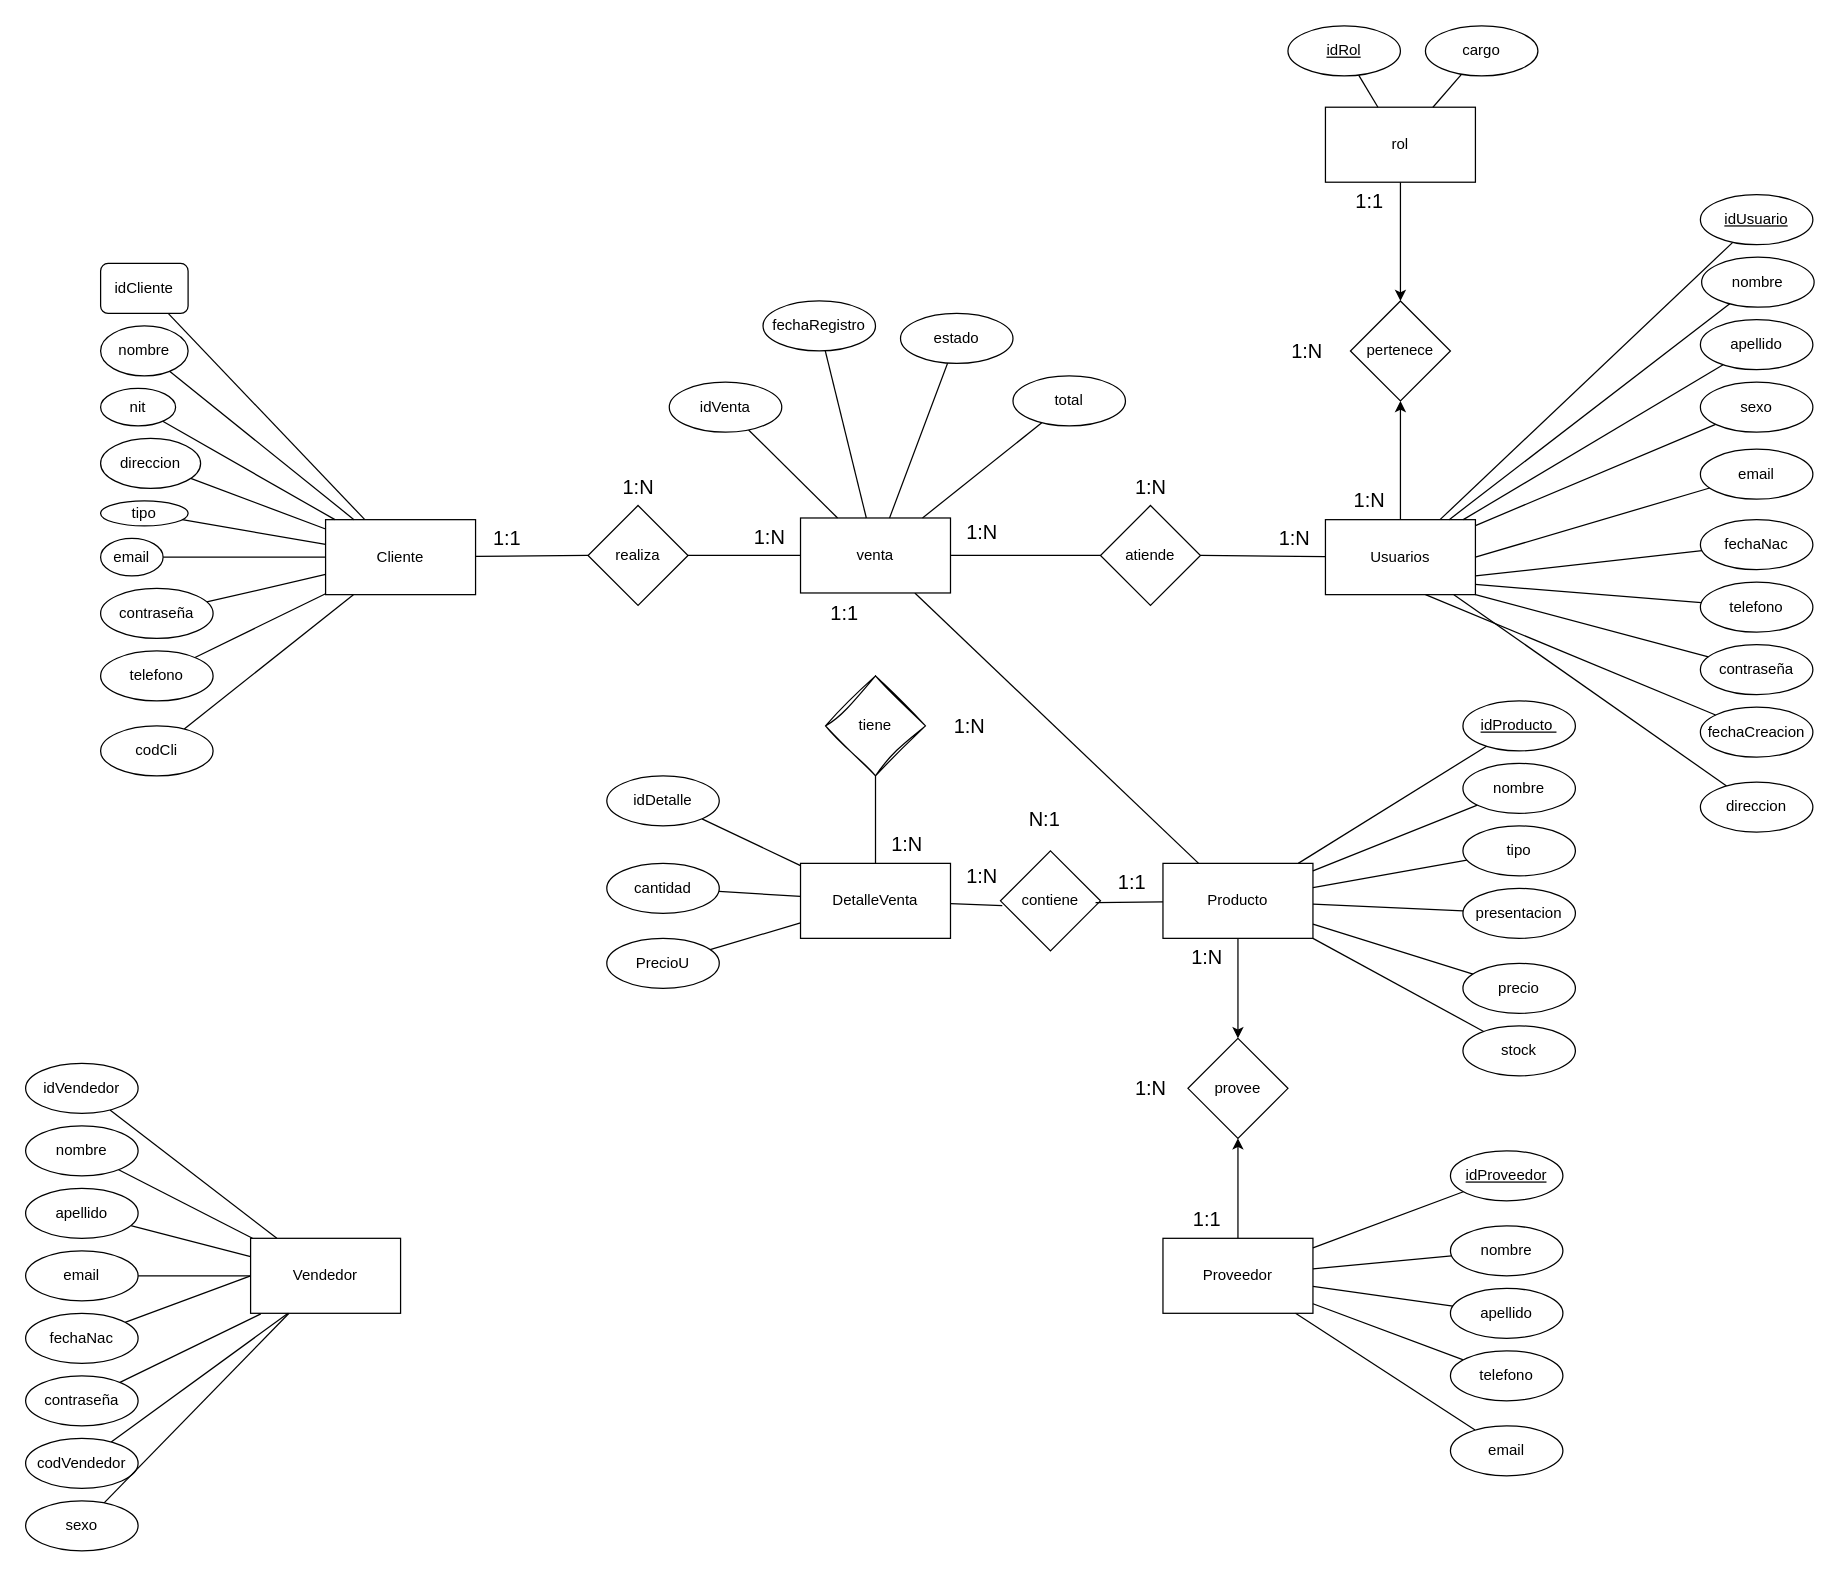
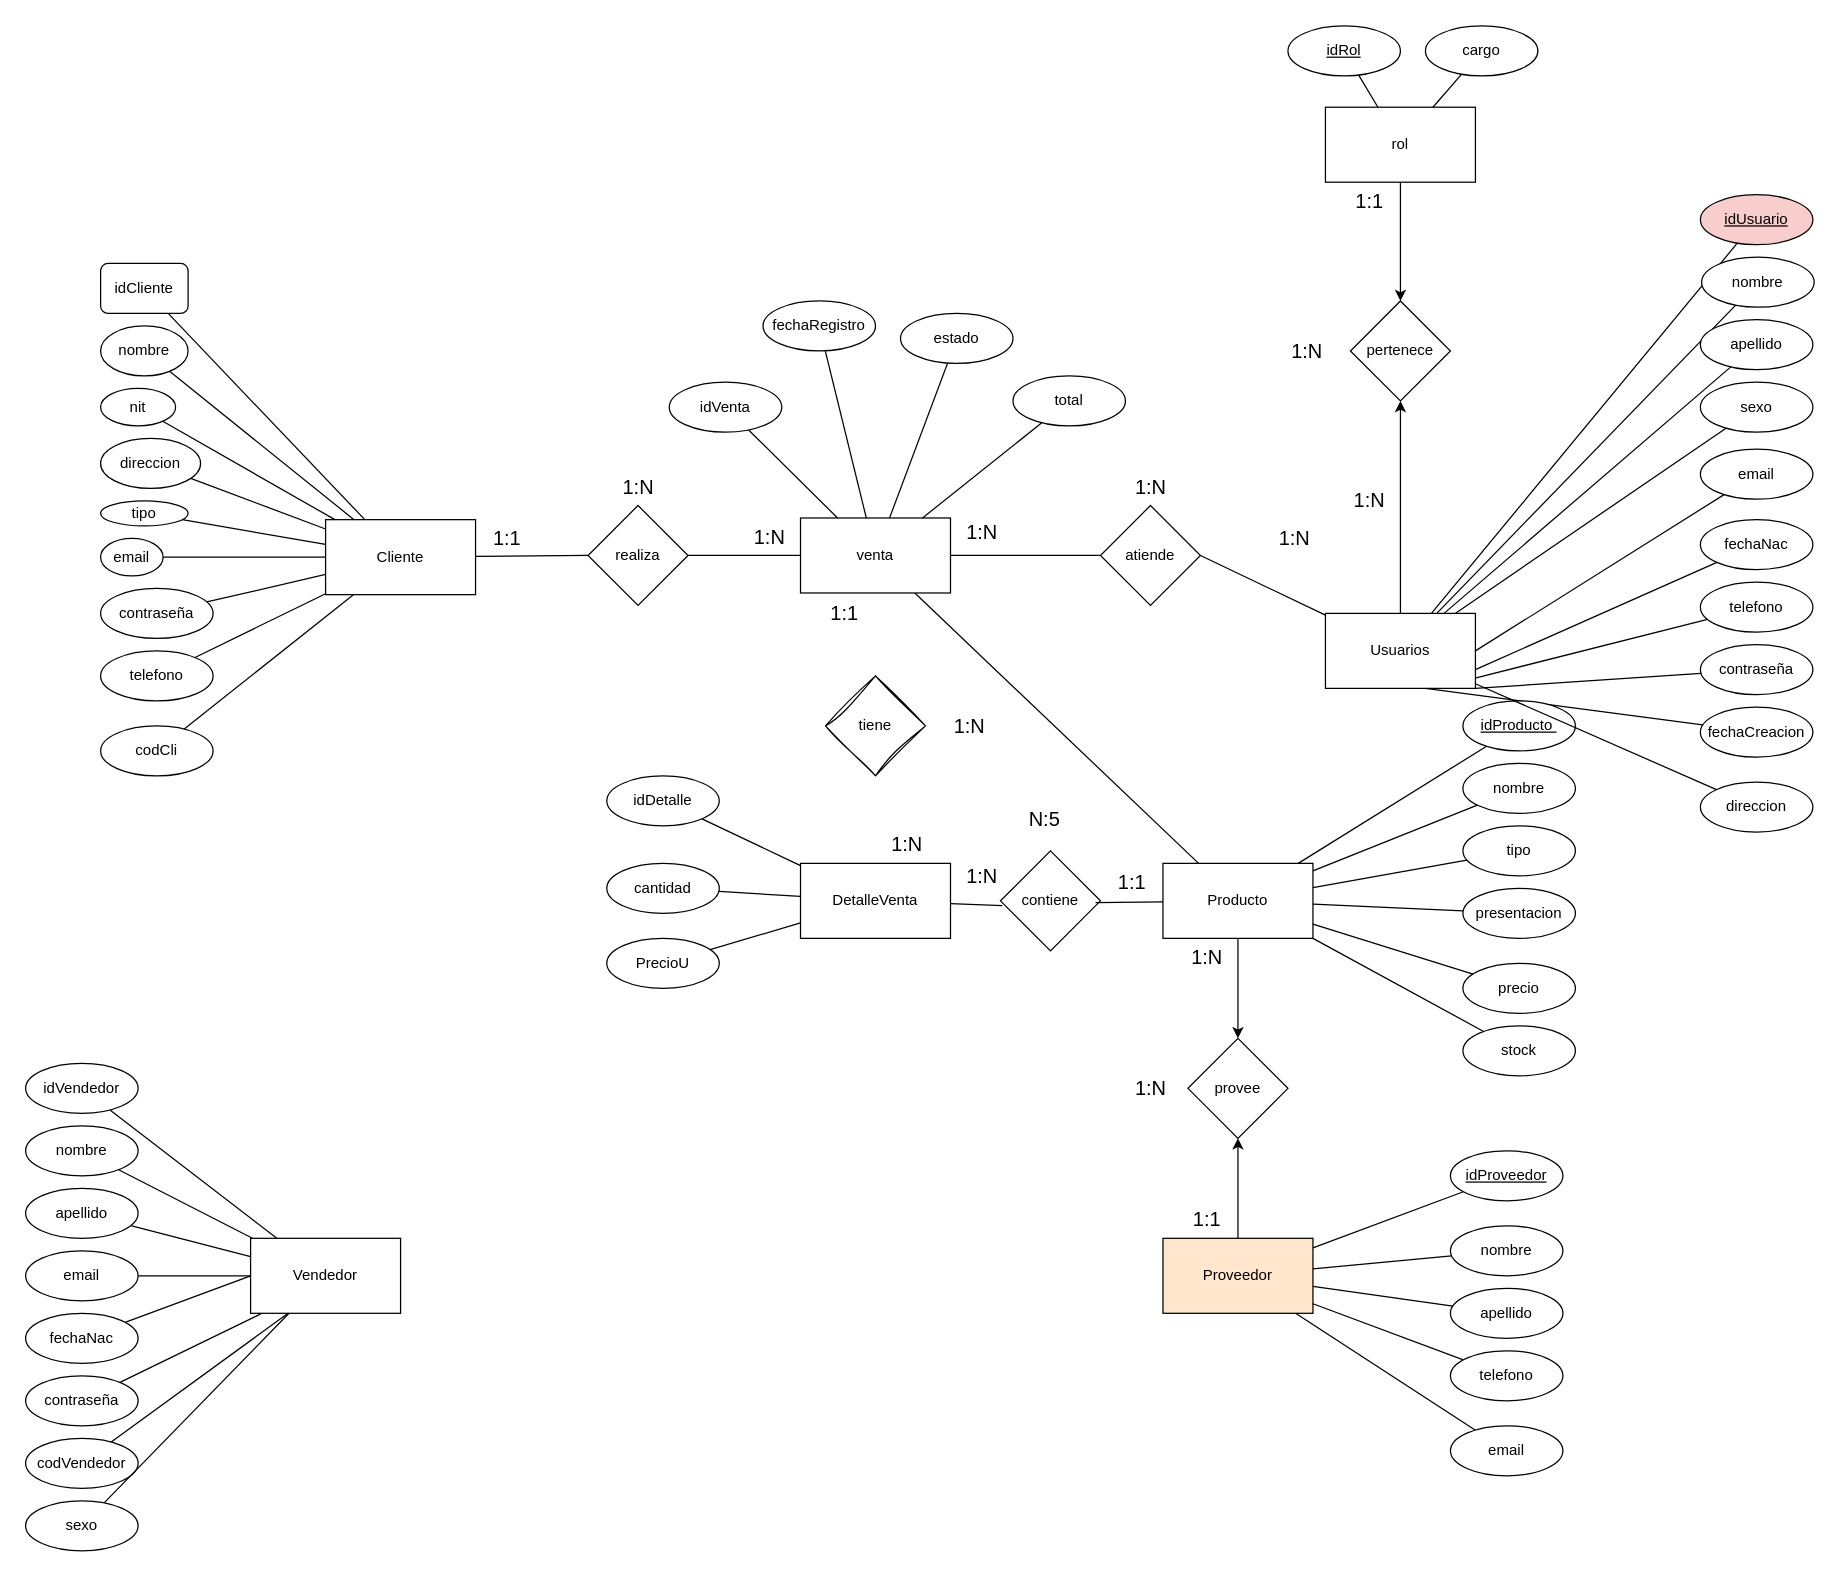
(1757, 219) -> (1757, 219)
(1401, 557) -> (1401, 651)
(876, 819) -> none
(1045, 819) -> (1045, 819)
(1238, 1276) -> (1238, 1276)
